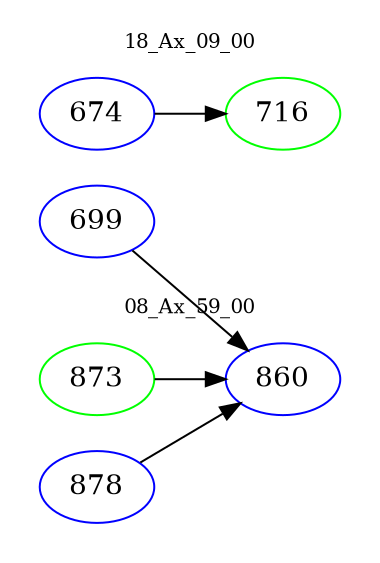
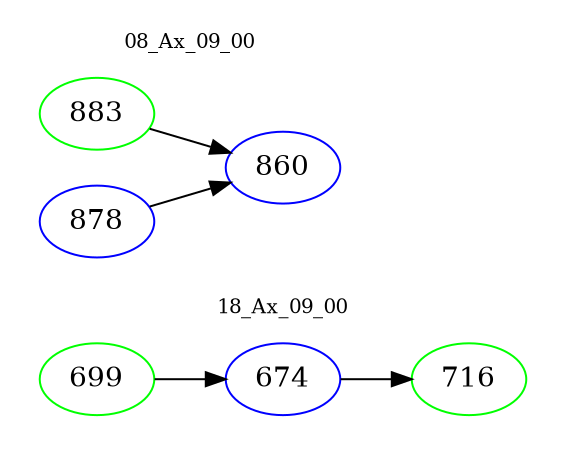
(97, 222) -> (97, 379)
(192, 302) -> (180, 379)
(190, 308) -> (190, 43)
(97, 379) -> (97, 114)
